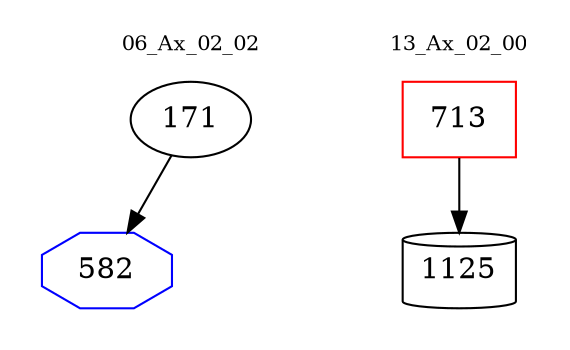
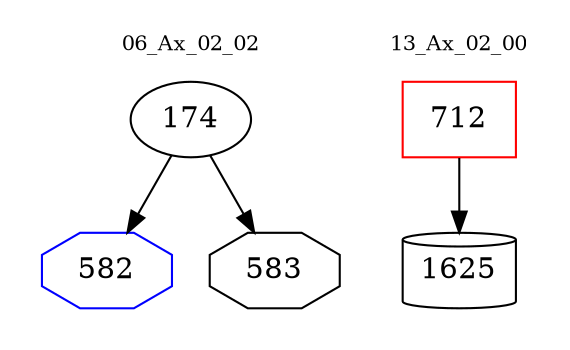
(191, 120) -> (191, 120)
(459, 120) -> (459, 120)
none -> (275, 271)
(459, 271) -> (459, 271)
